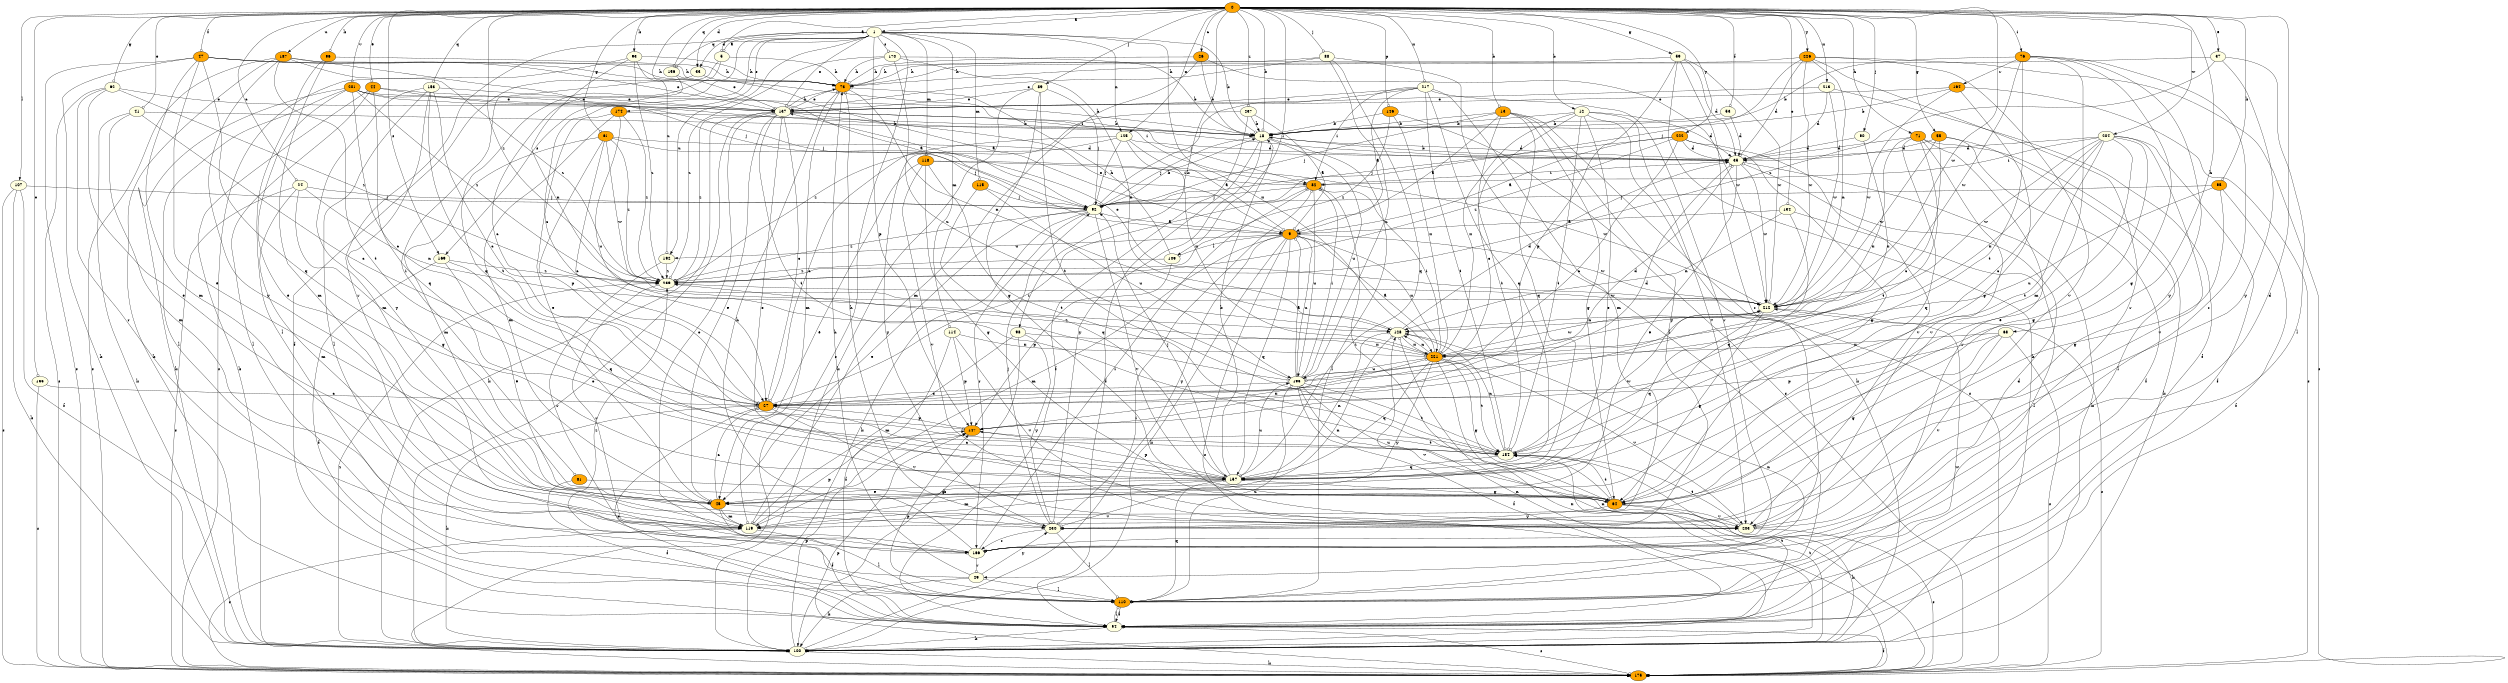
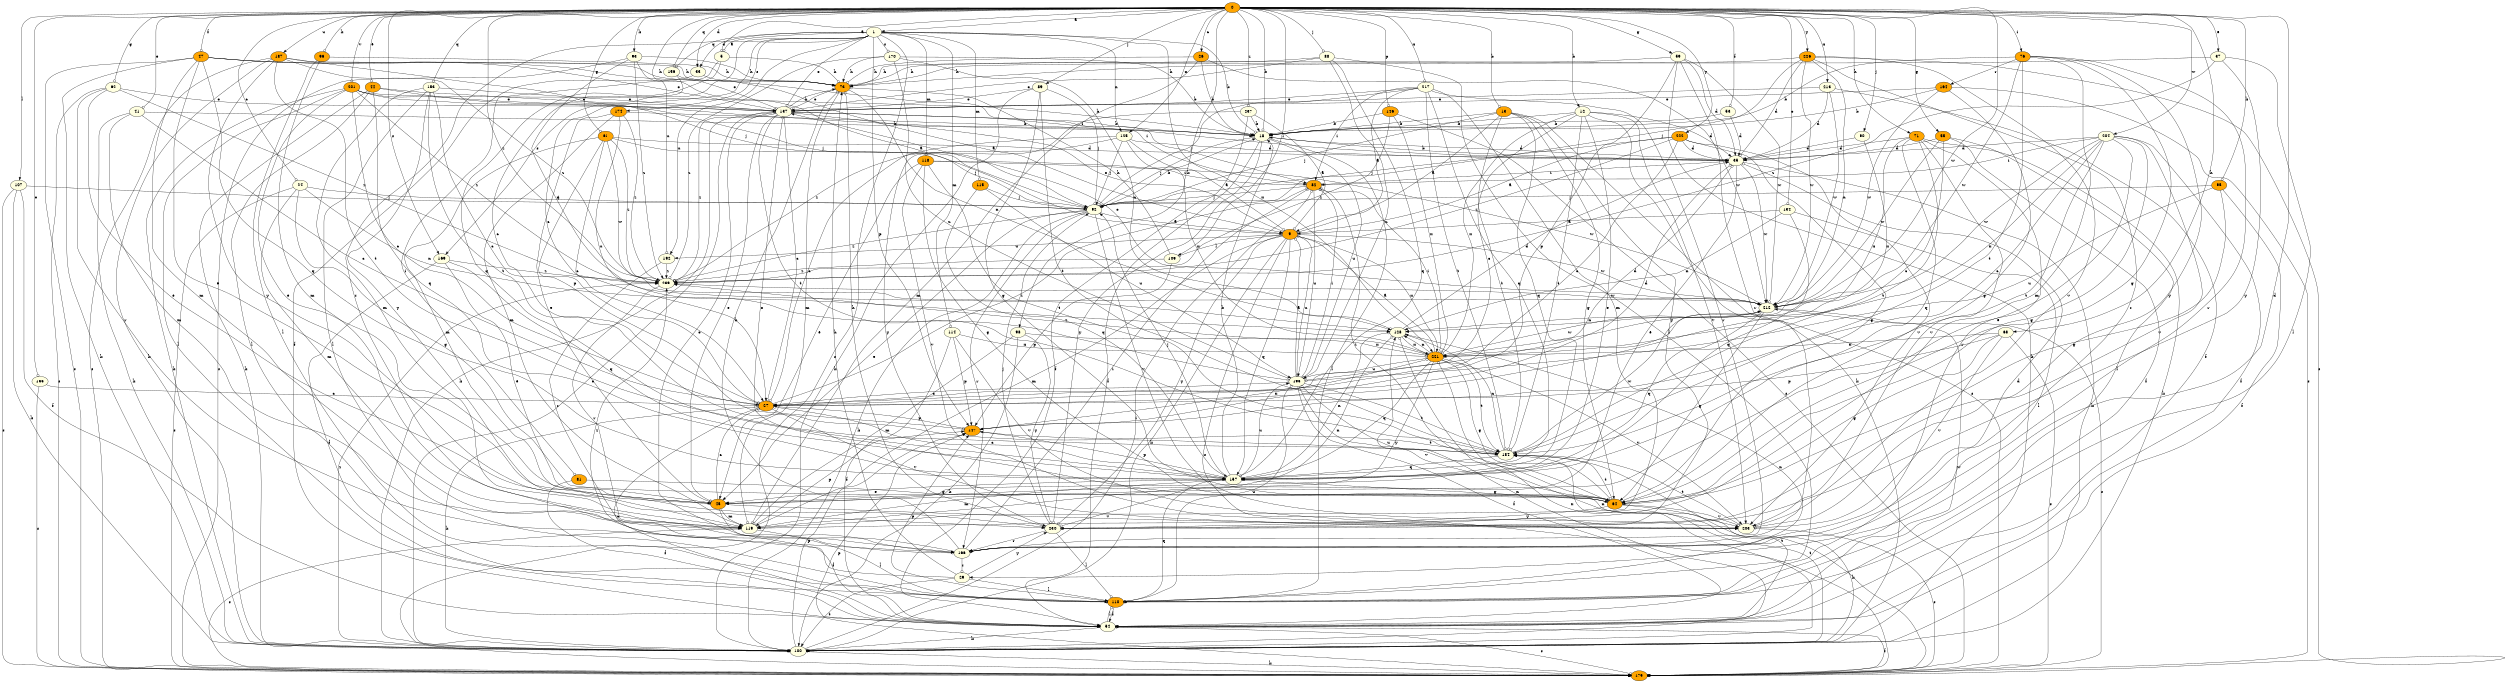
(829, 614) -> (830, 614)
